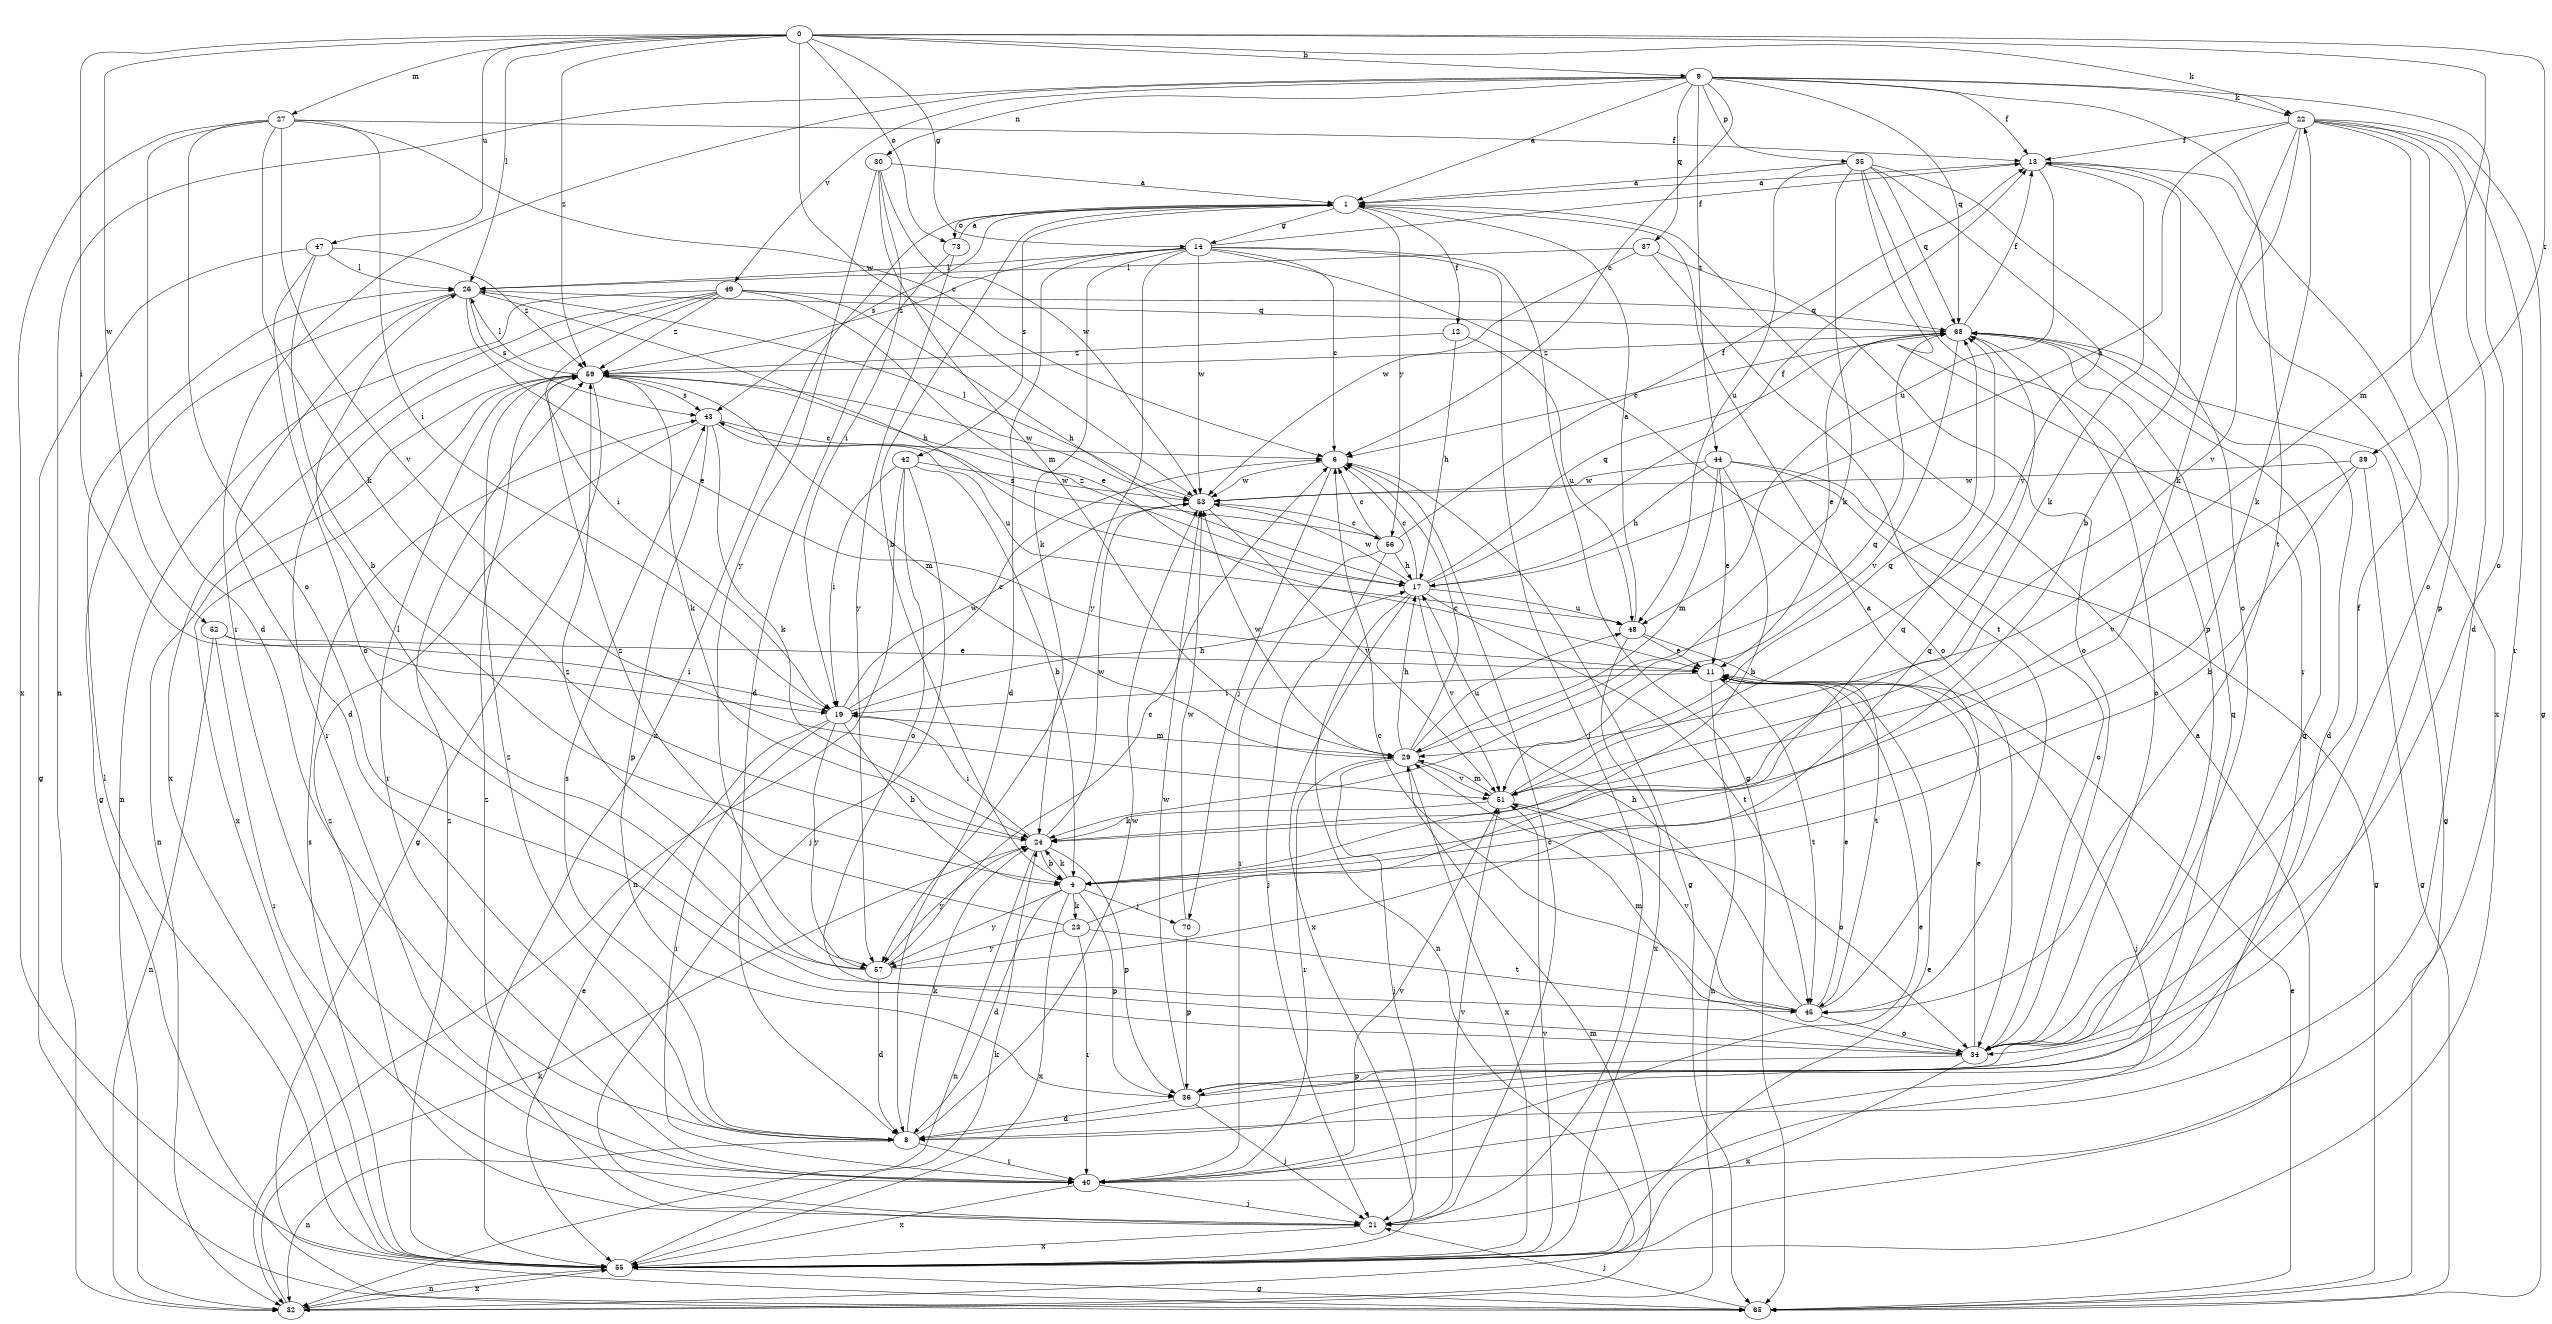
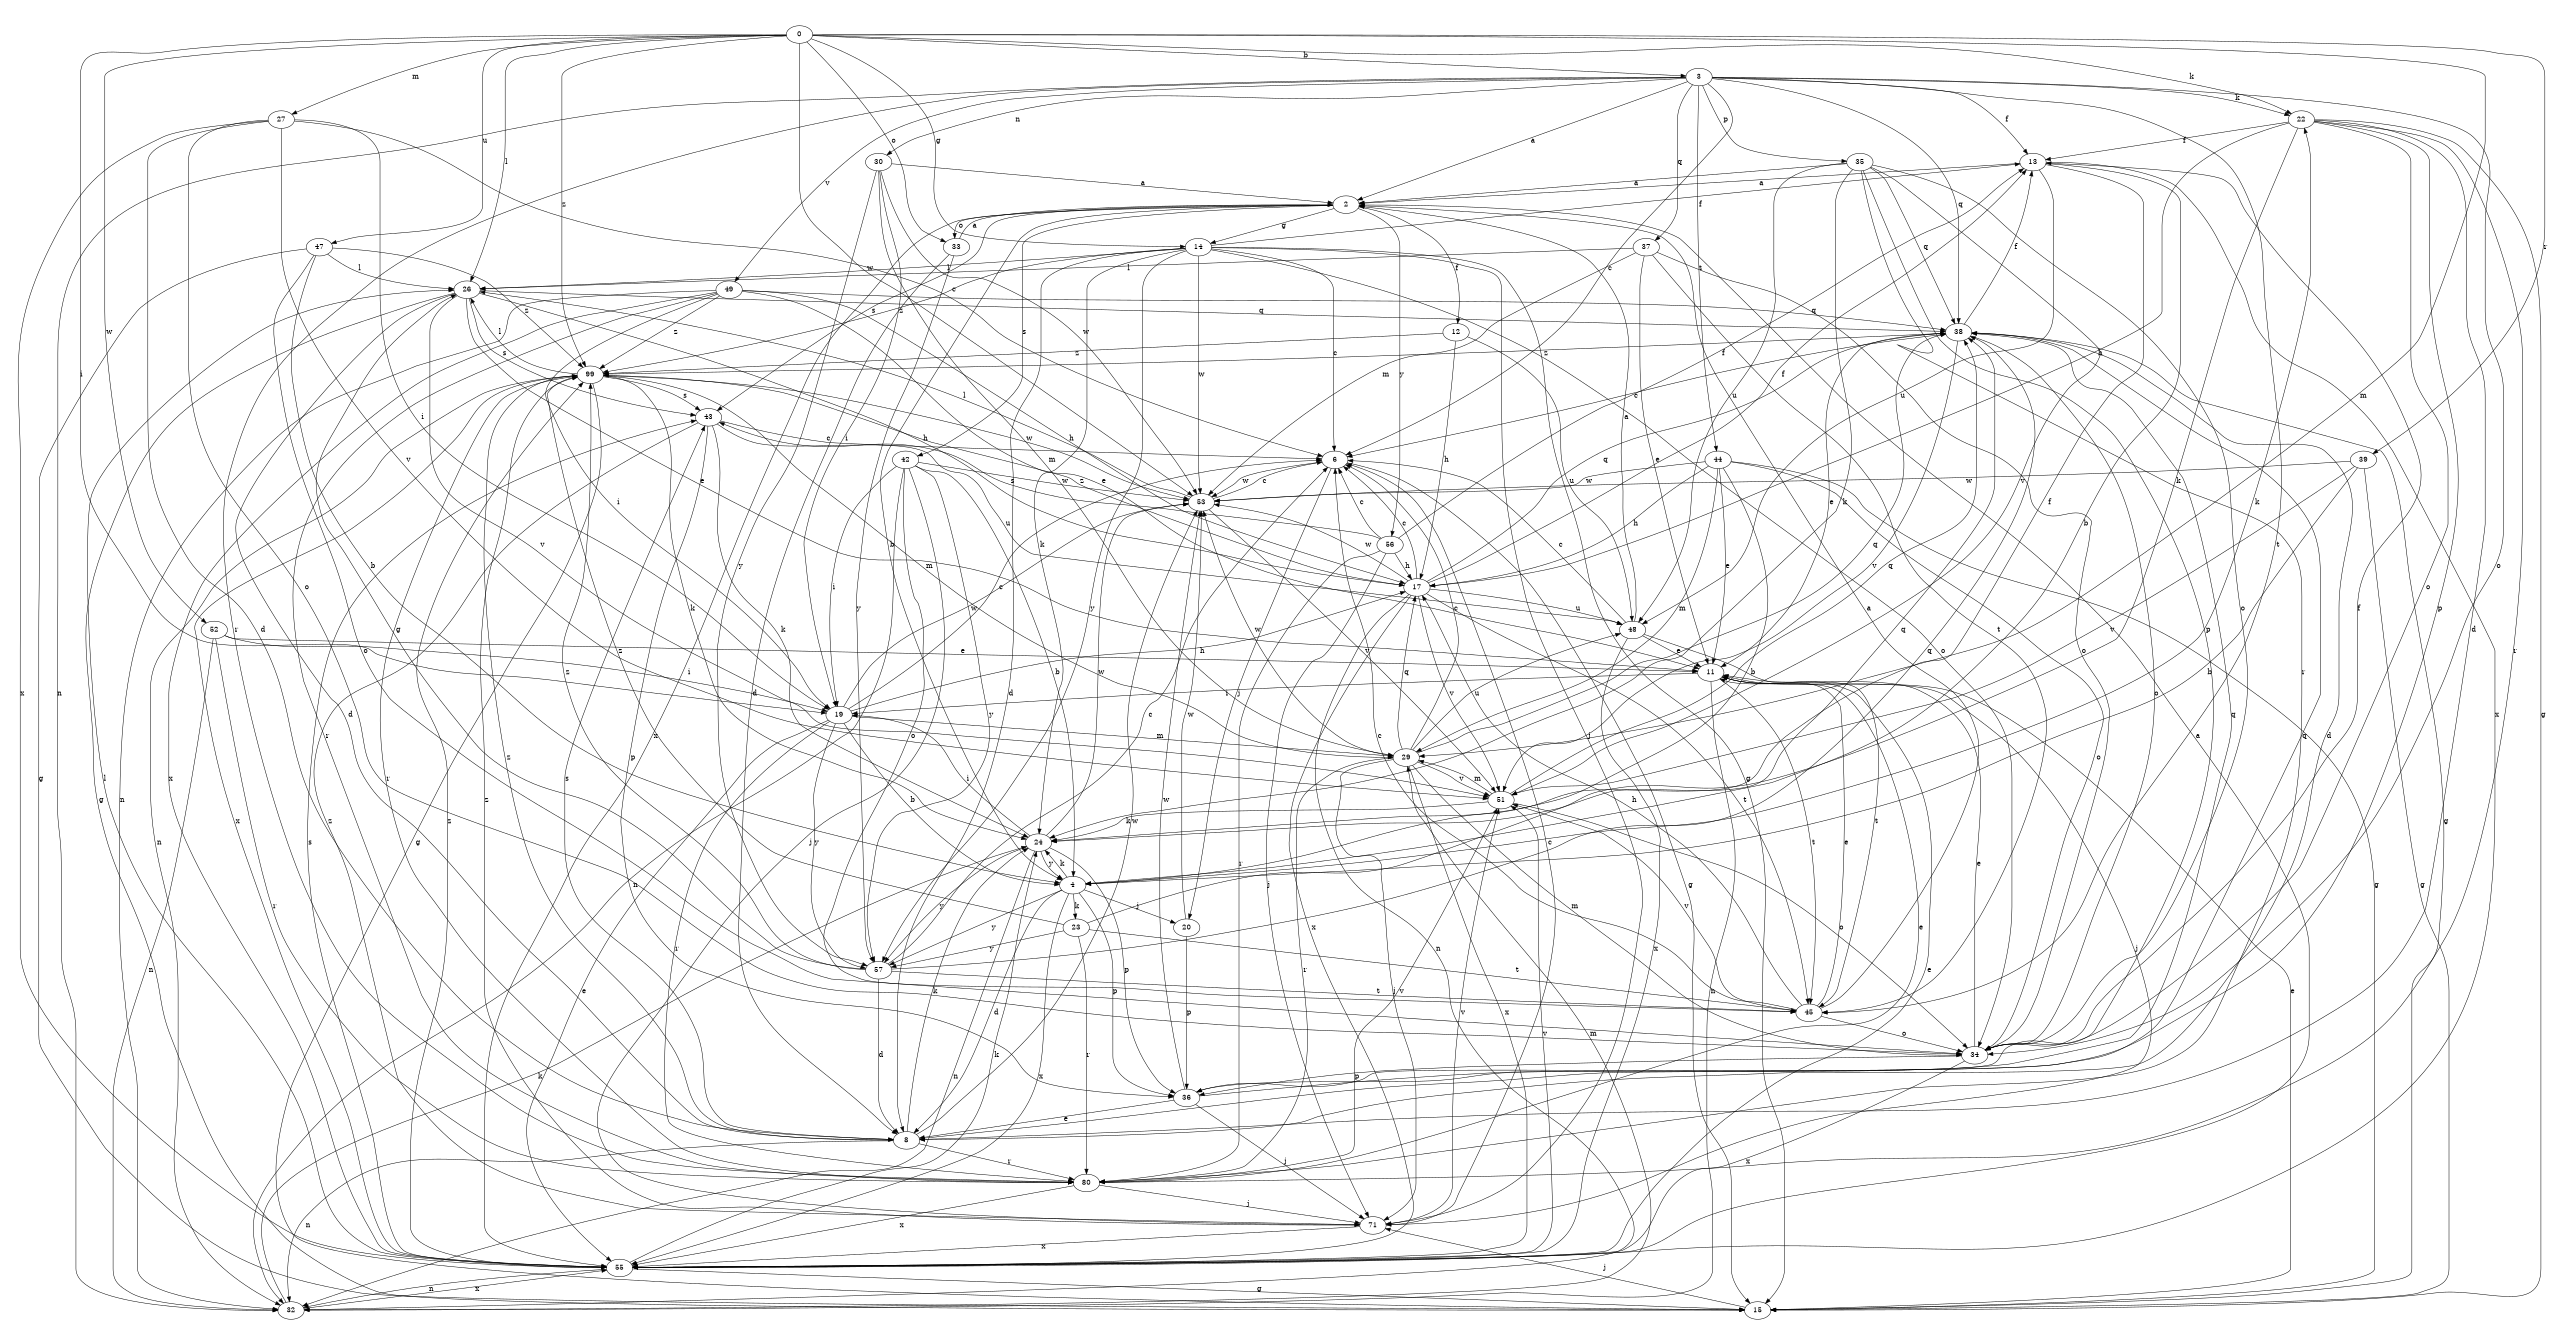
(1699, 77) -> (1699, 77)
(1155, 132) -> none
(1346, 205) -> (1346, 205)
(956, 247) -> (956, 247)
(1959, 332) -> (1959, 332)
(590, 375) -> (590, 375)
(1386, 375) -> (1386, 375)
none -> (1653, 460)
(2050, 502) -> (2050, 502)
none -> (1514, 511)
(1297, 513) -> (1264, 477)
(2054, 567) -> (772, 693)
(501, 616) -> none
(398, 630) -> (398, 630)
(1407, 673) -> (1407, 673)
none -> (989, 734)
(1051, 864) -> (1051, 864)
(1187, 928) -> (1187, 928)
(1669, 955) -> (1655, 973)
none -> (1341, 994)
(1066, 1119) -> (1066, 1119)
(1086, 1183) -> (1086, 1183)
(1373, 1225) -> (1373, 1225)
(1758, 1311) -> (1758, 1311)
